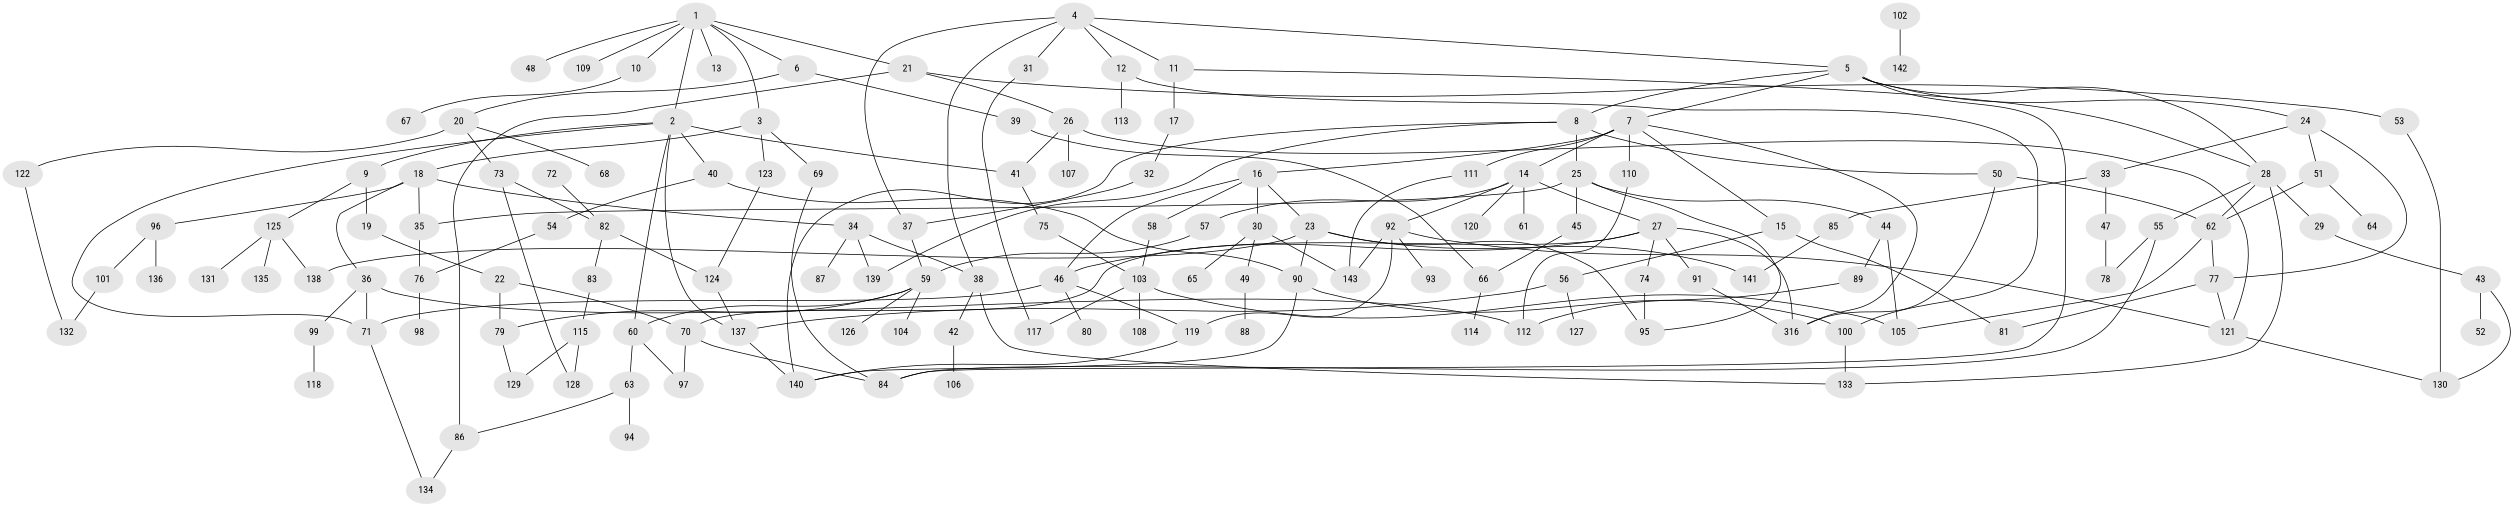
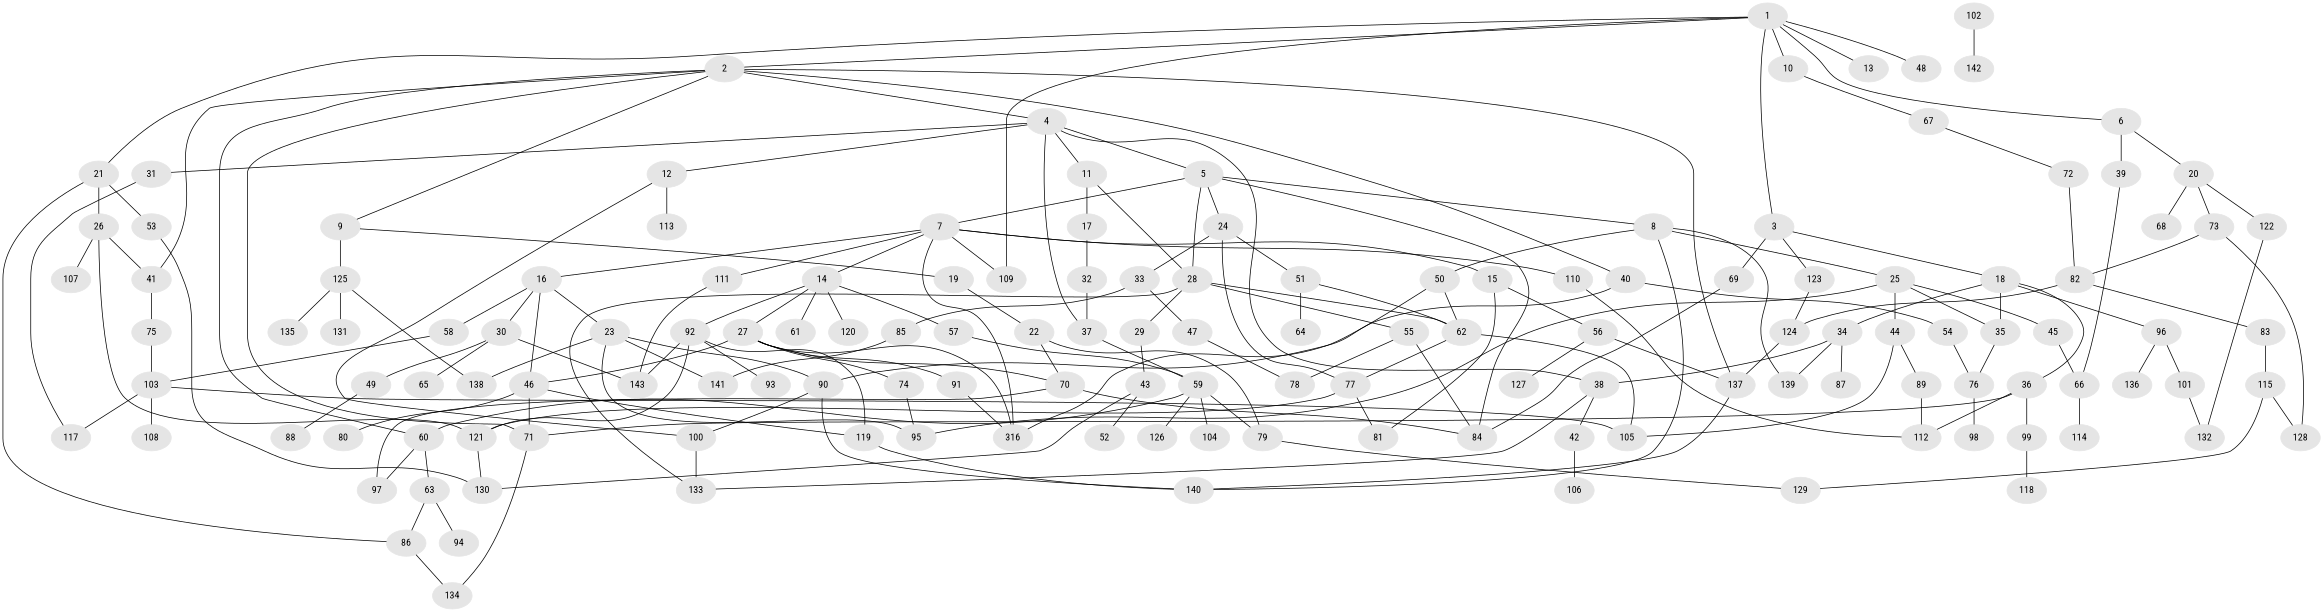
none -> (886, 95)
none -> (1999, 148)
none -> (973, 253)
